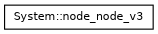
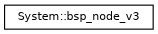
(79, 17) -> (79, 17)
